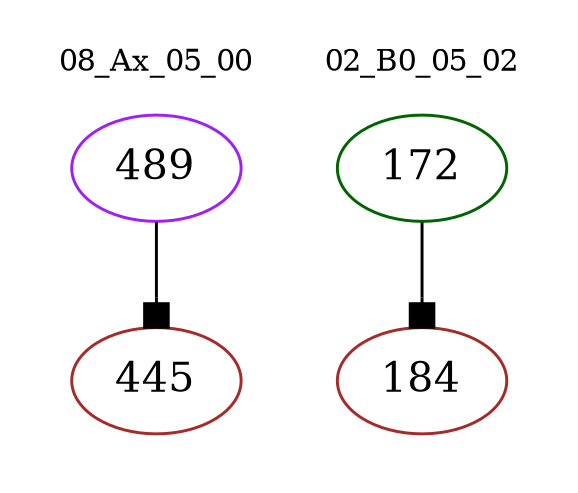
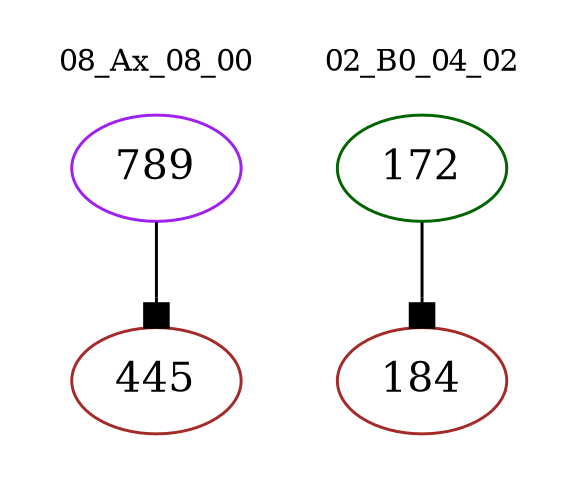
(156, 63) -> (156, 63)
(422, 63) -> (422, 63)
(156, 168) -> (156, 168)
